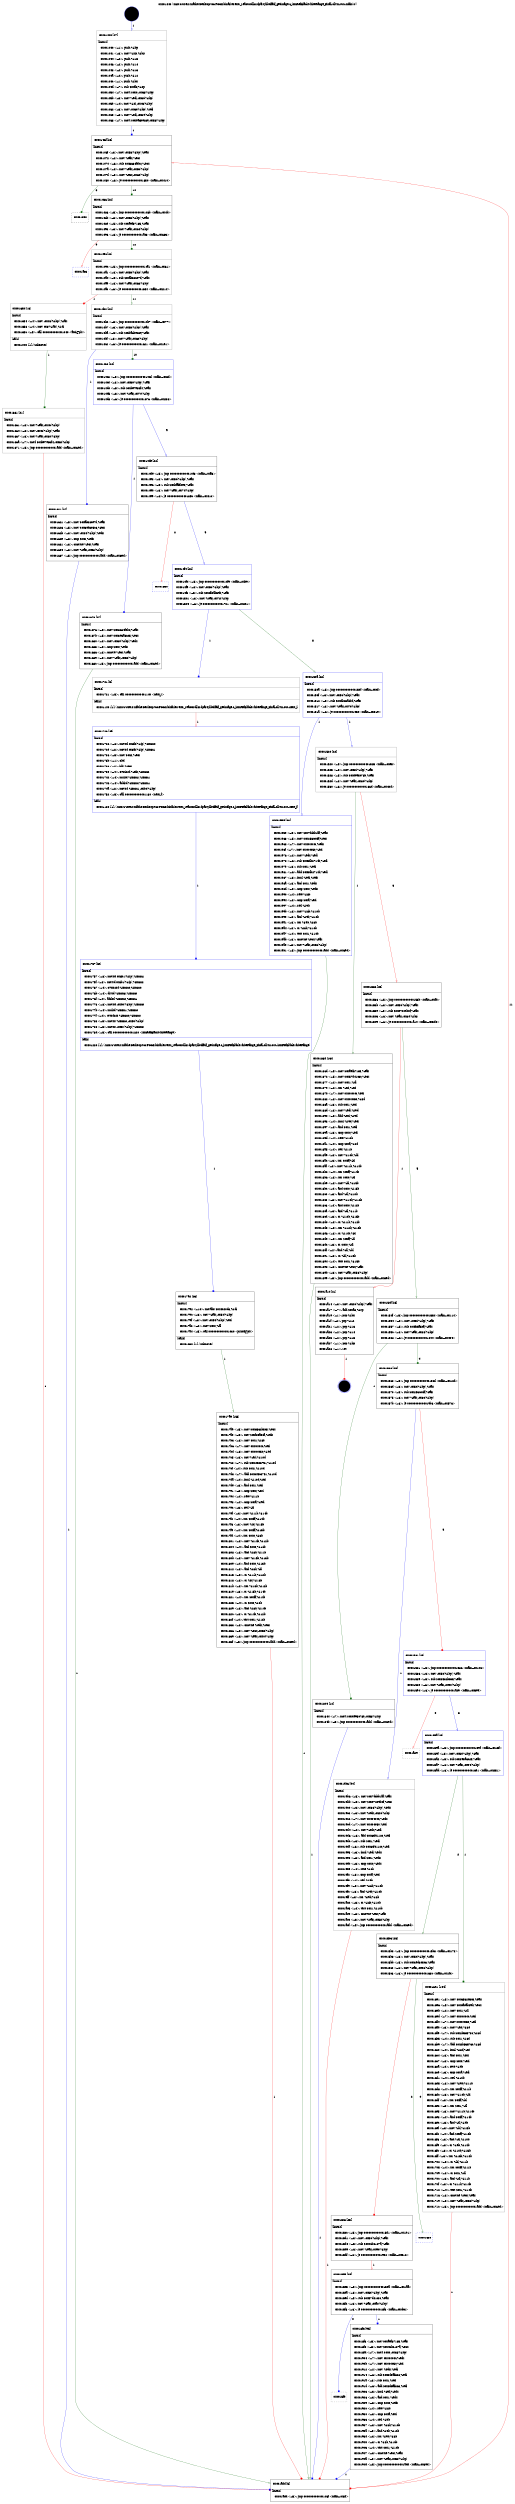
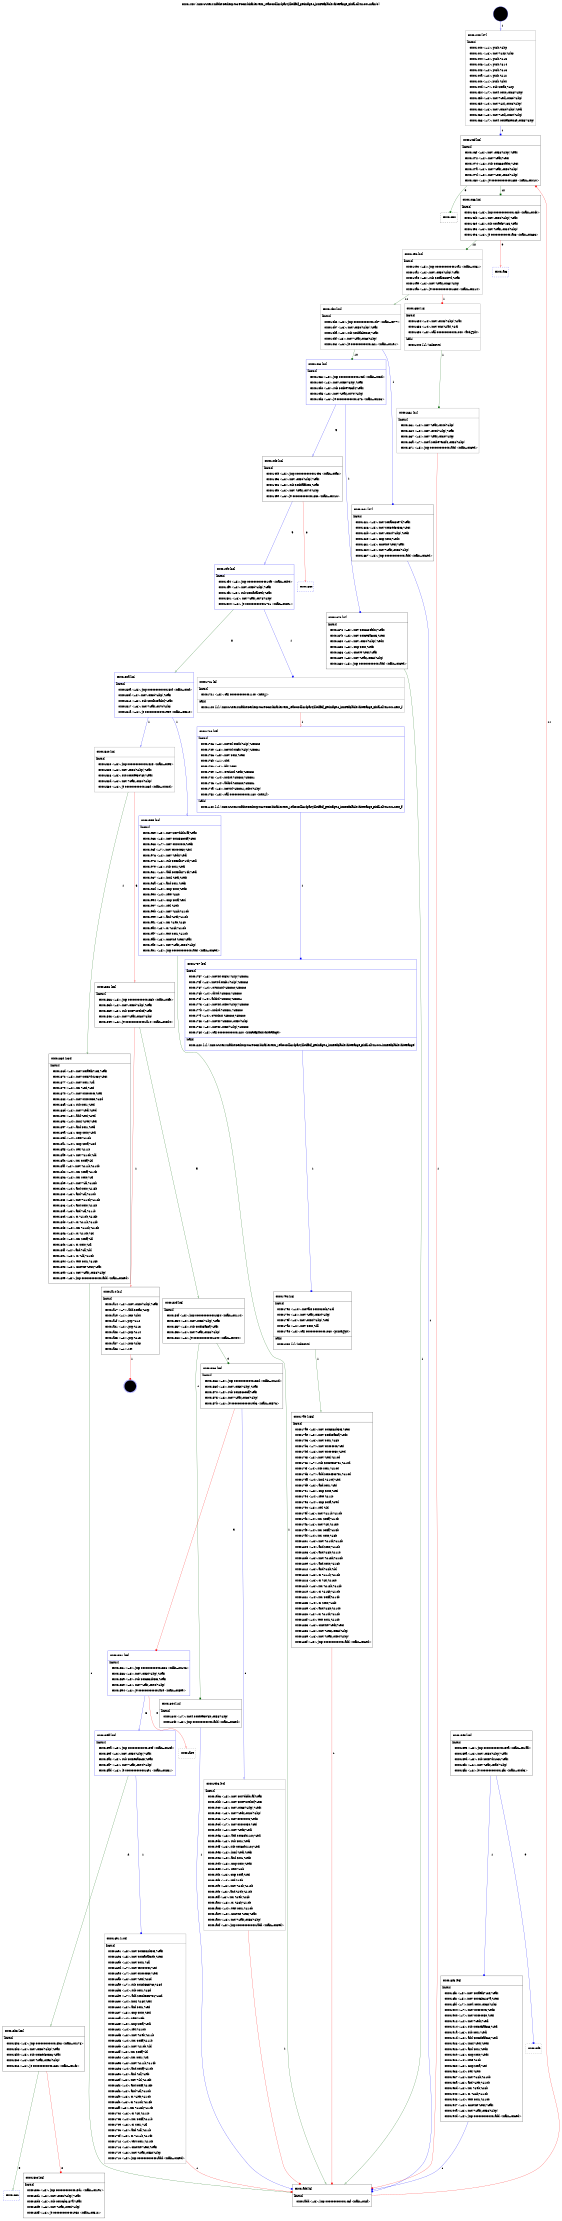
(508, 1237) -> (547, 1265)
(463, 1878) -> (139, 1854)
(372, 2264) -> none
